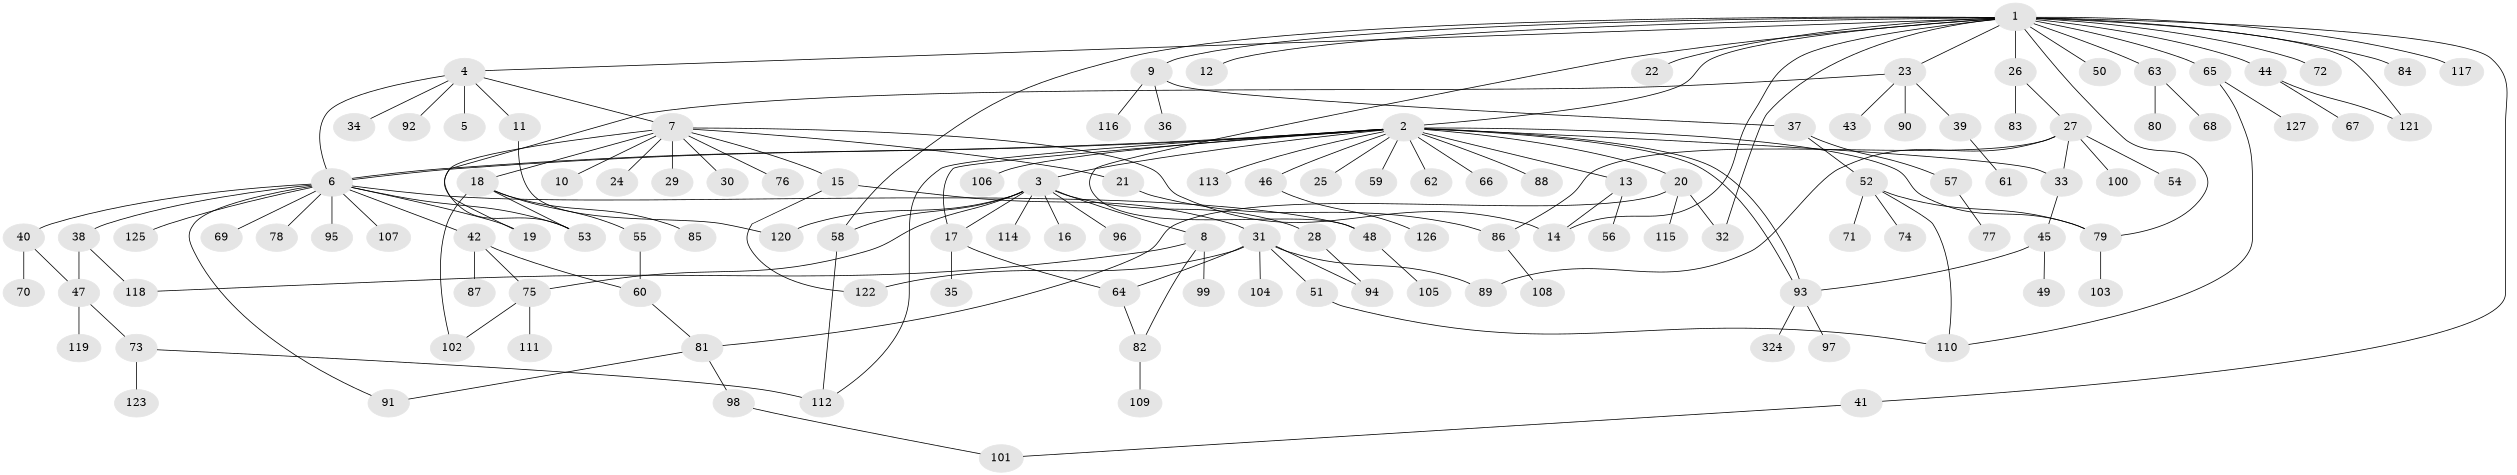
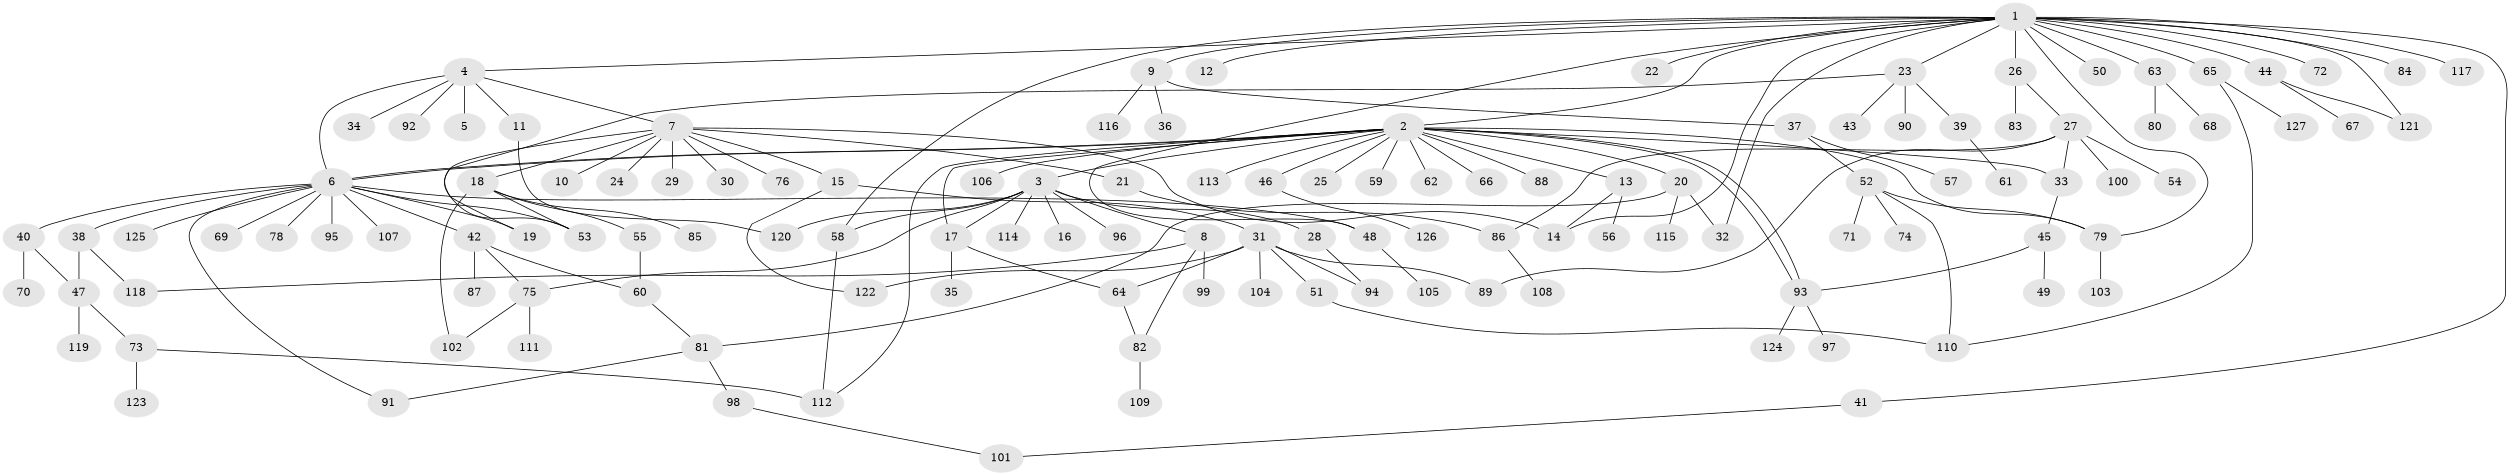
(1990, 238) -> none
(1773, 348) -> (1773, 348)
